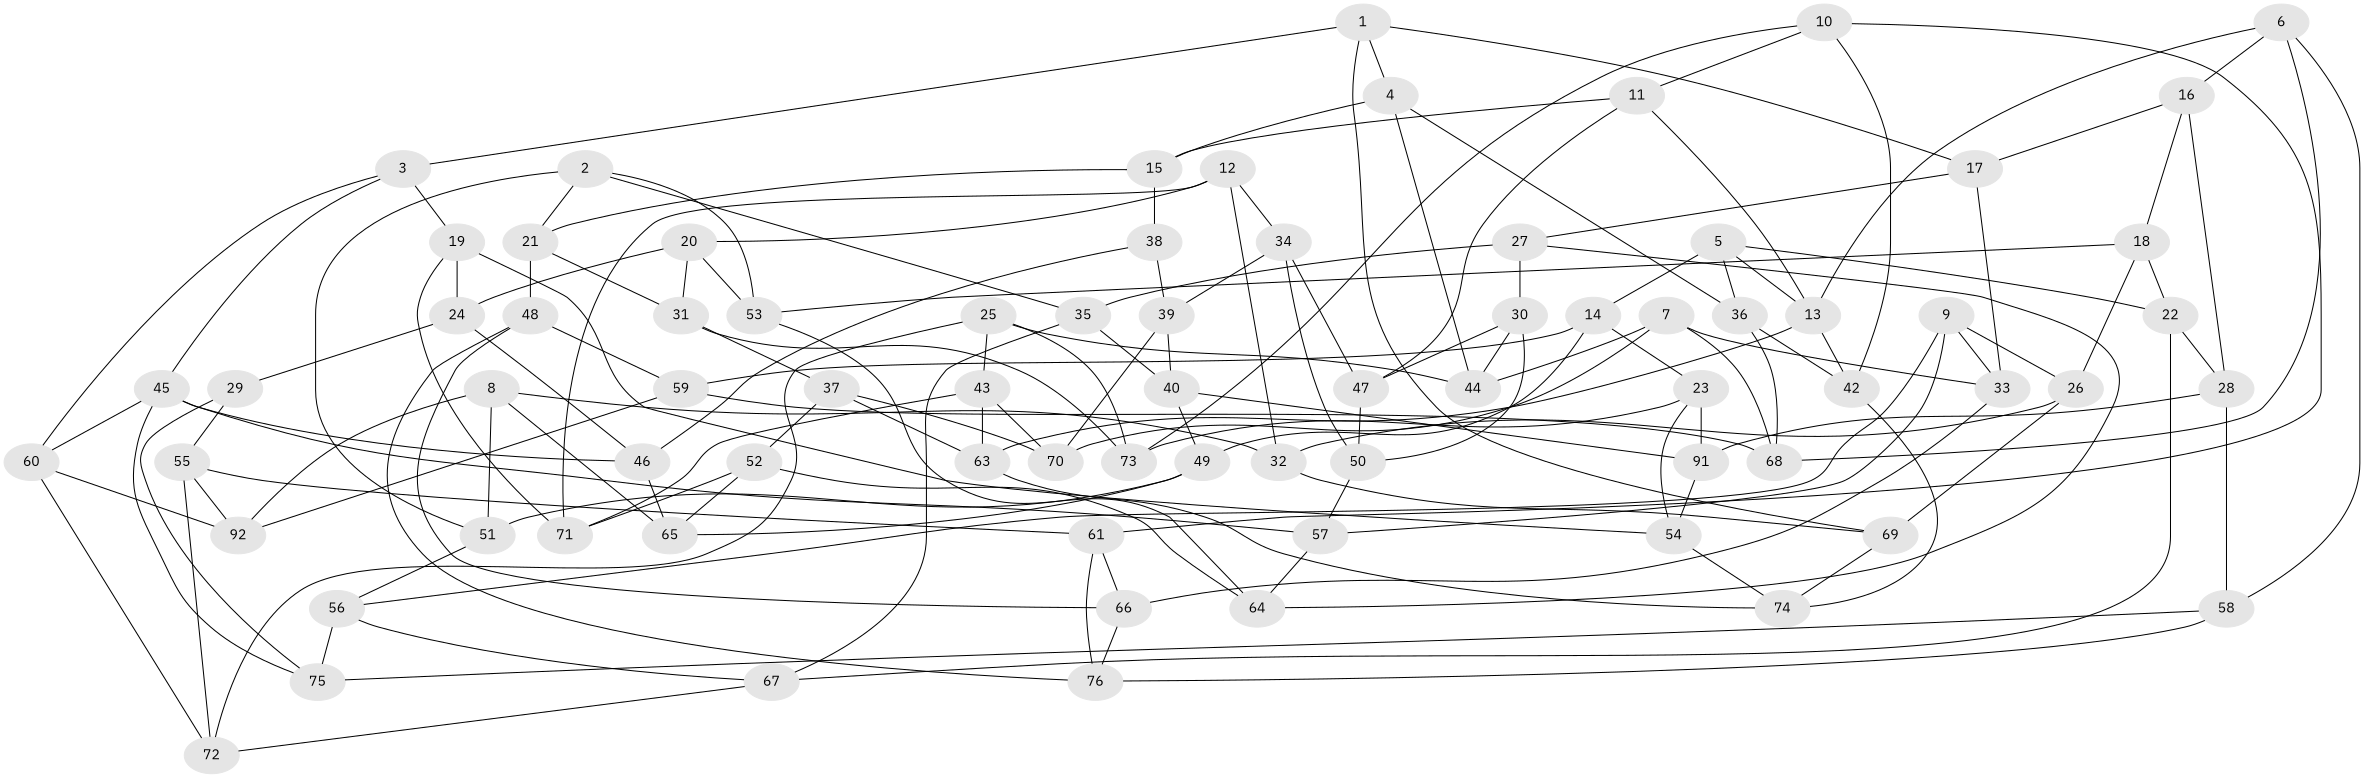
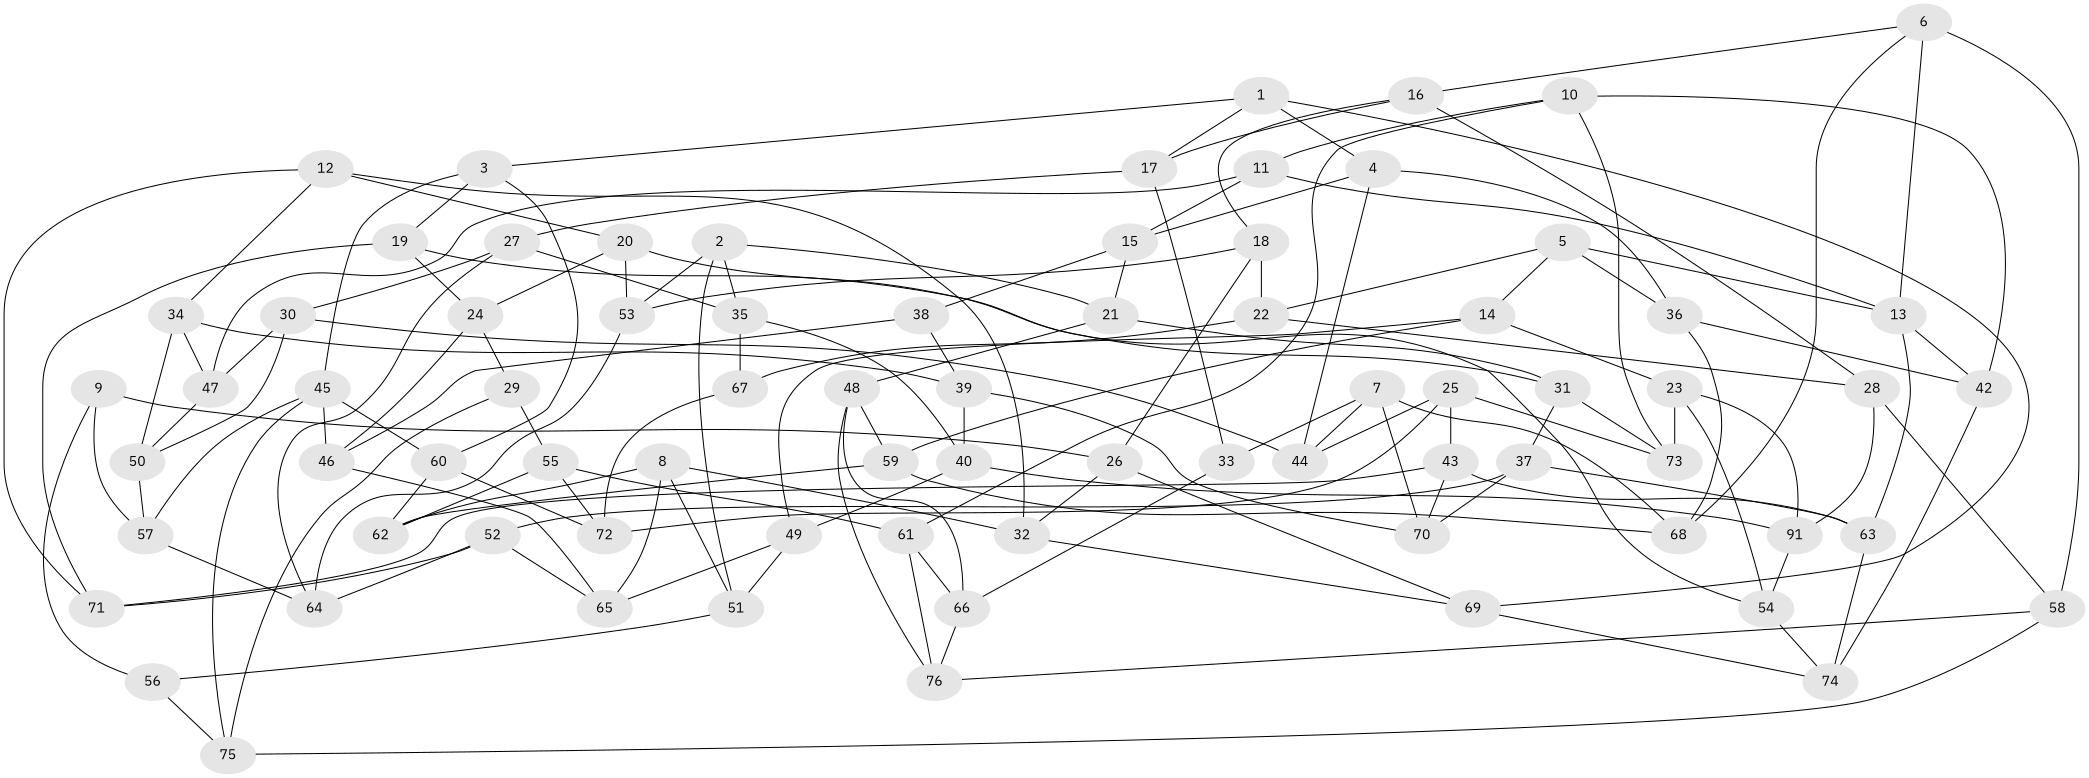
(1975, 352) -> none
(238, 535) -> (381, 535)
(550, 661) -> none
